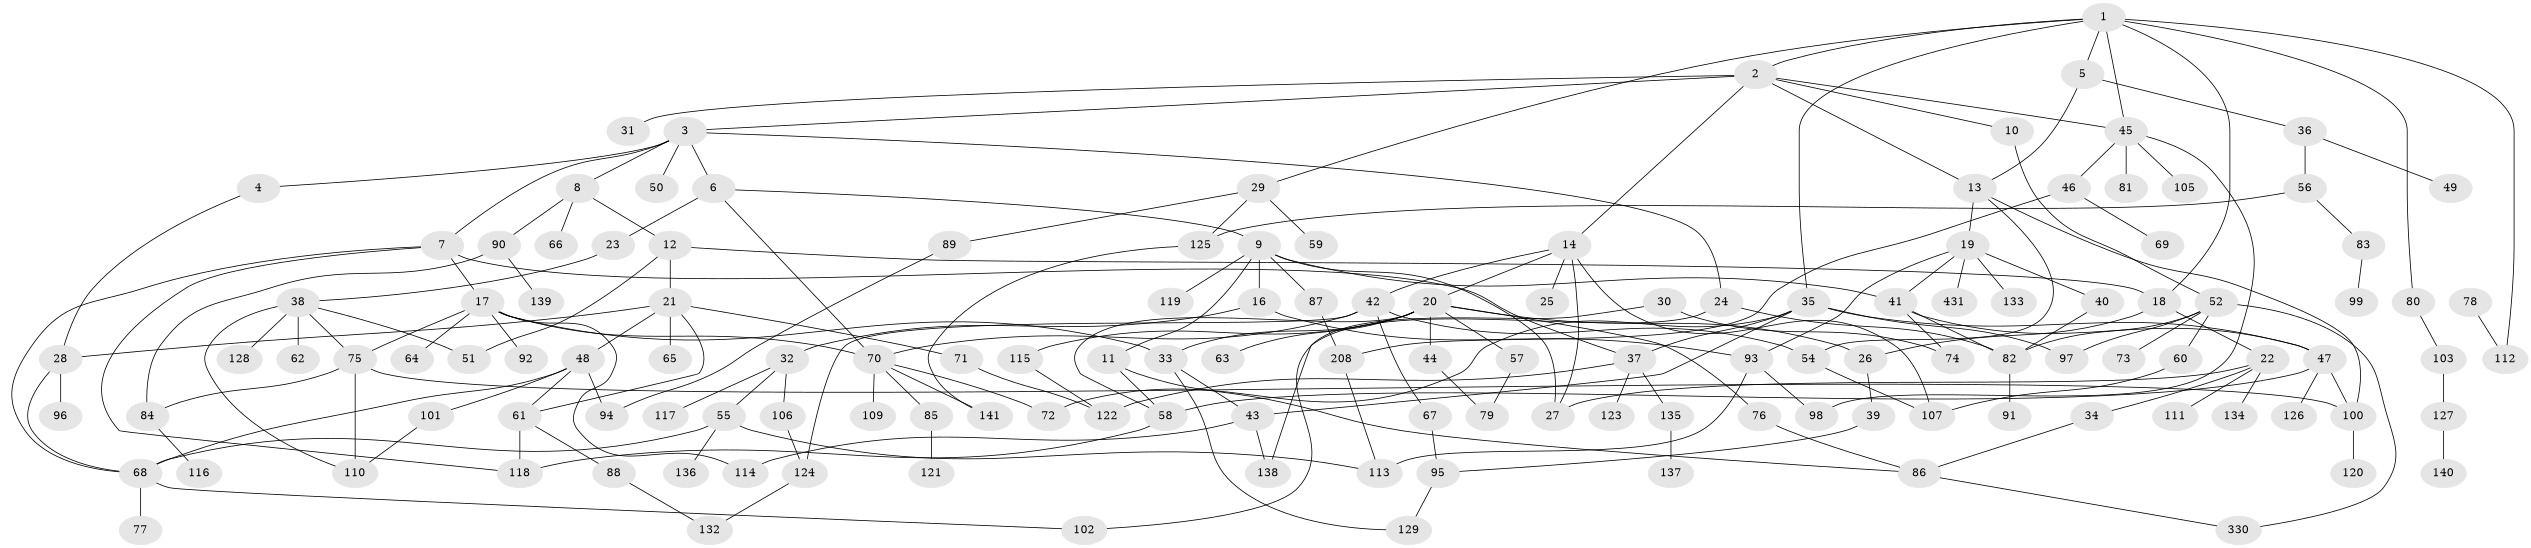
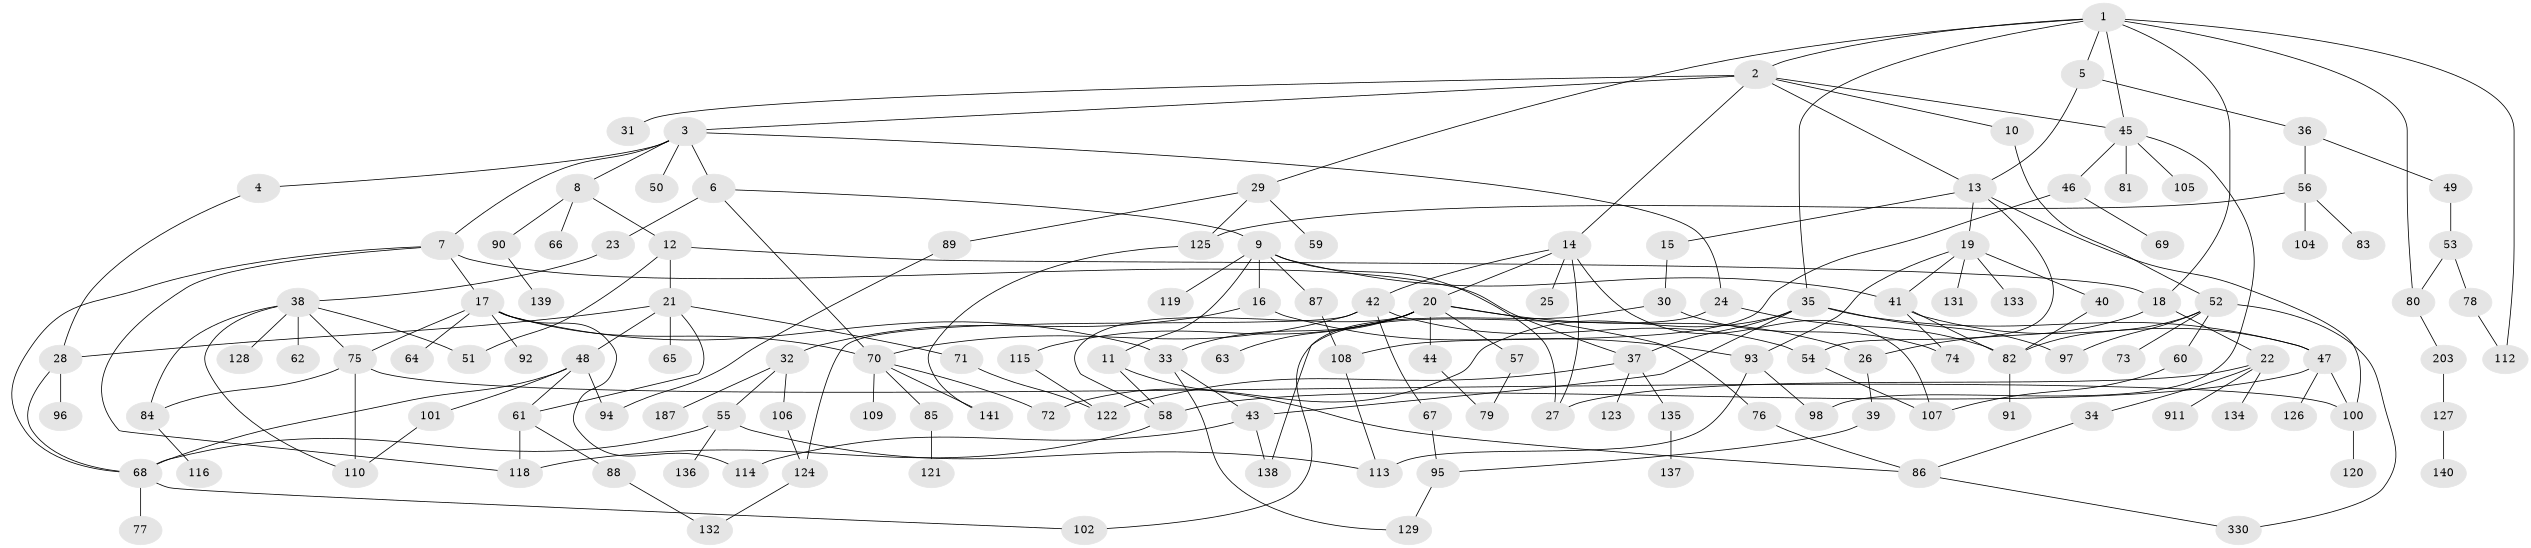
none -> (1668, 245)
none -> (2305, 245)
none -> (2451, 245)
(285, 284) -> (198, 334)
(1954, 302) -> (1954, 302)
(2357, 302) -> none
(1342, 359) -> (1342, 359)
(2444, 359) -> (2444, 359)
(666, 416) -> (666, 416)
(2175, 416) -> (2175, 416)
